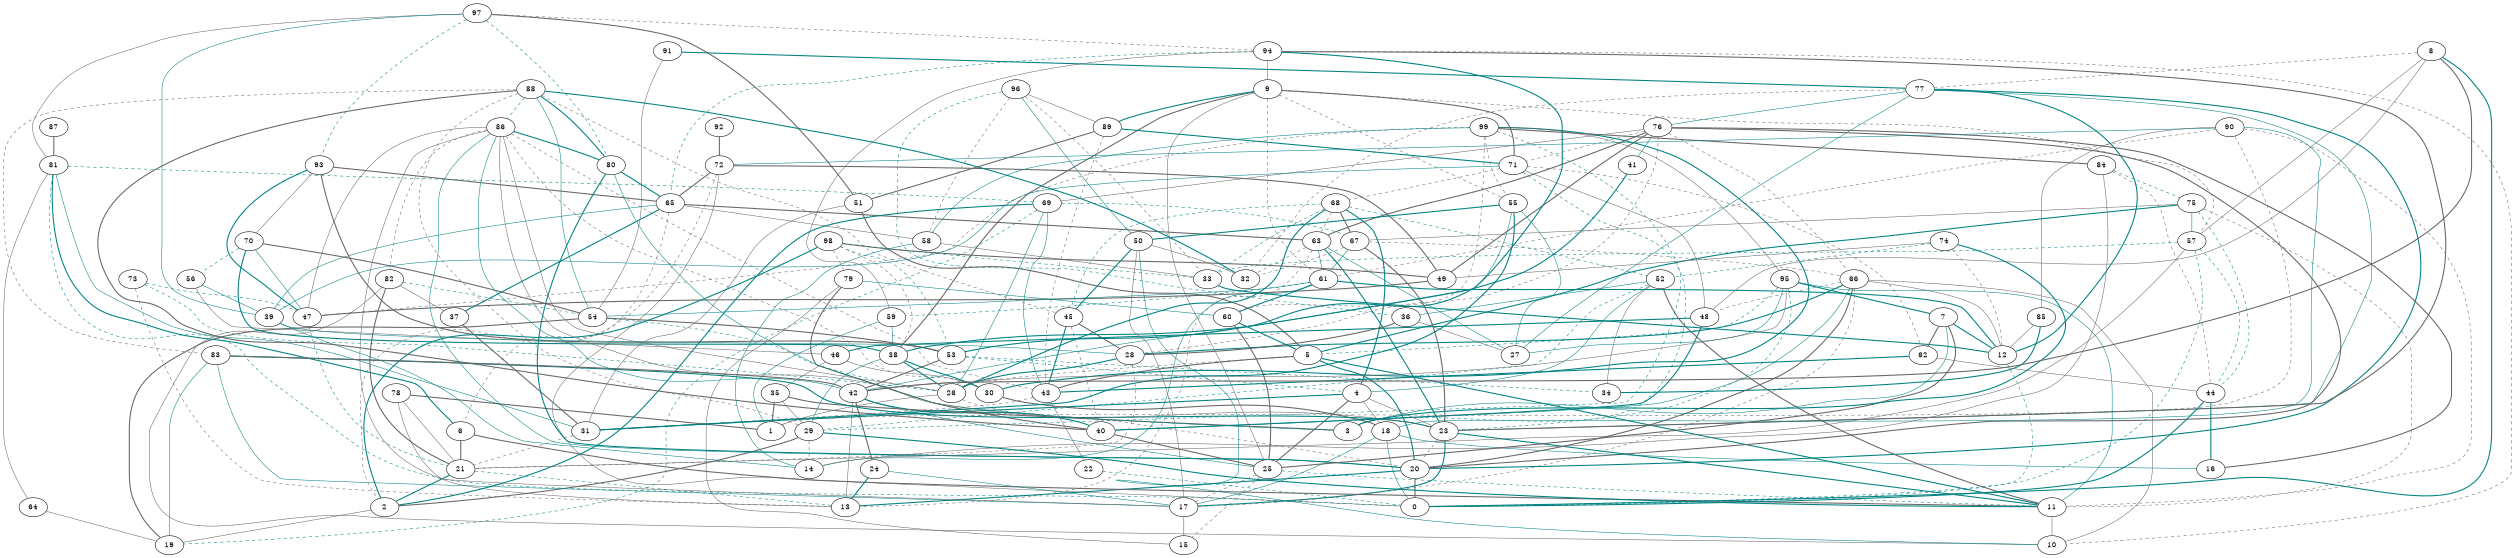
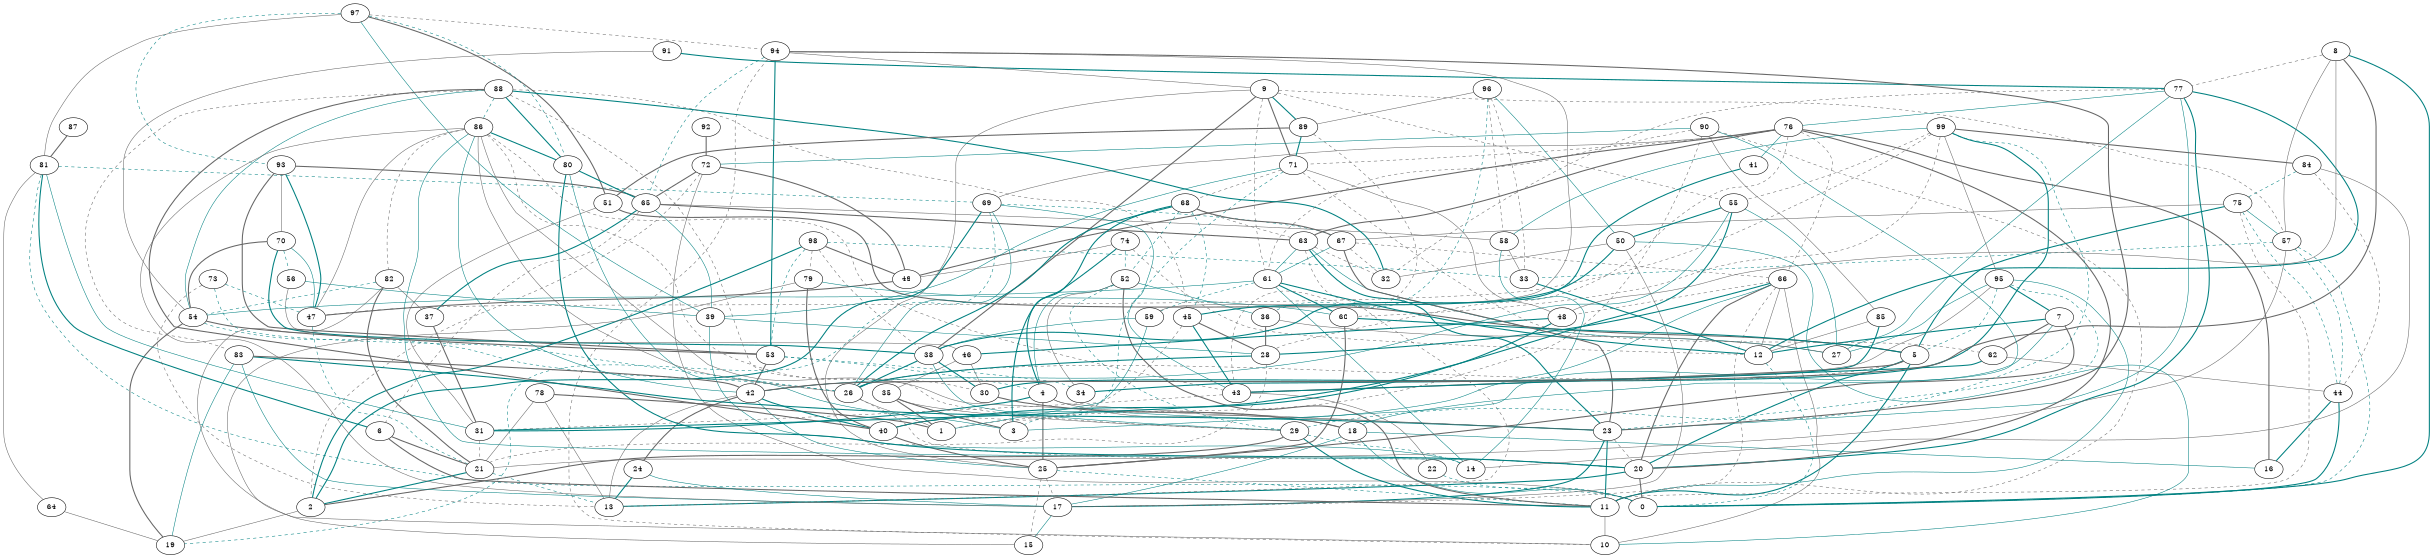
(1264, 241) -> none
